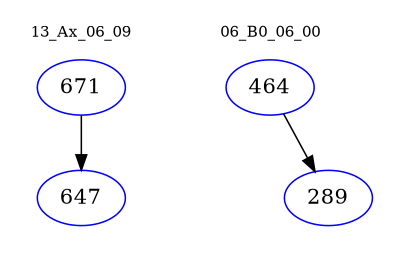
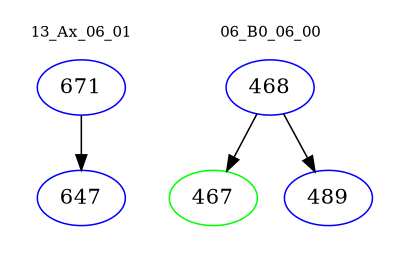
(81, 33) -> (81, 33)
(270, 87) -> (270, 87)
none -> (213, 198)
(328, 198) -> (328, 198)
